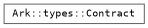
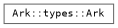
(74, 14) -> (59, 14)
